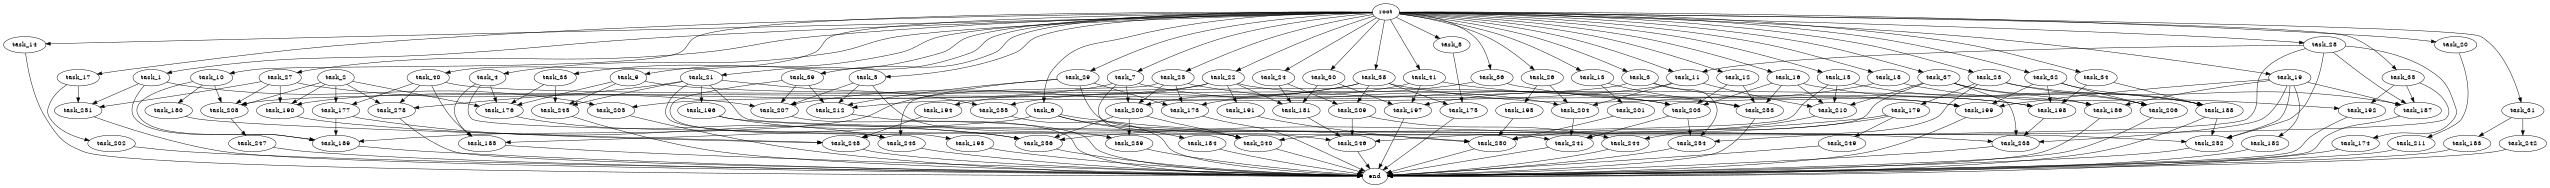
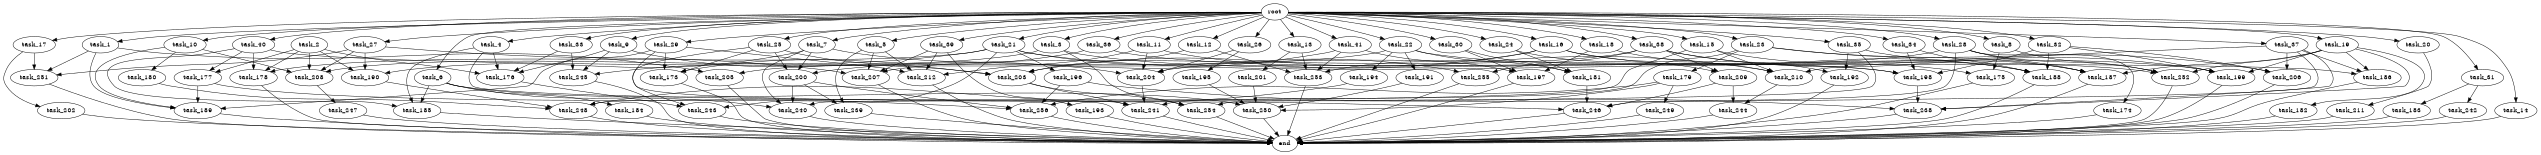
(2020, 50) -> (1551, 62)
(392, 111) -> (254, 78)
(2215, 125) -> (2084, 62)
